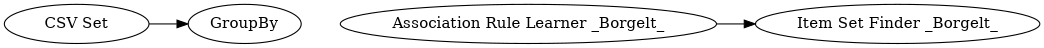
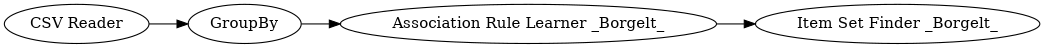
(77, 24) -> (77, 24)
none -> (315, 24)
